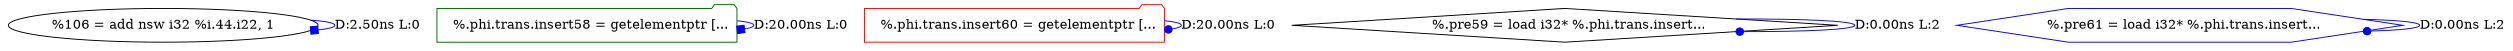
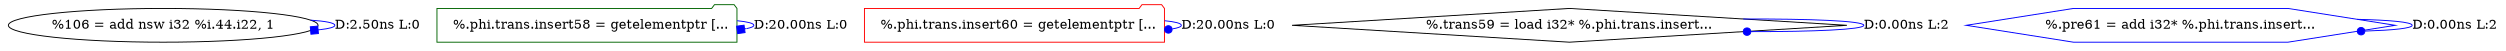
(1565, 25) -> (1569, 25)
(2180, 25) -> (2181, 25)
